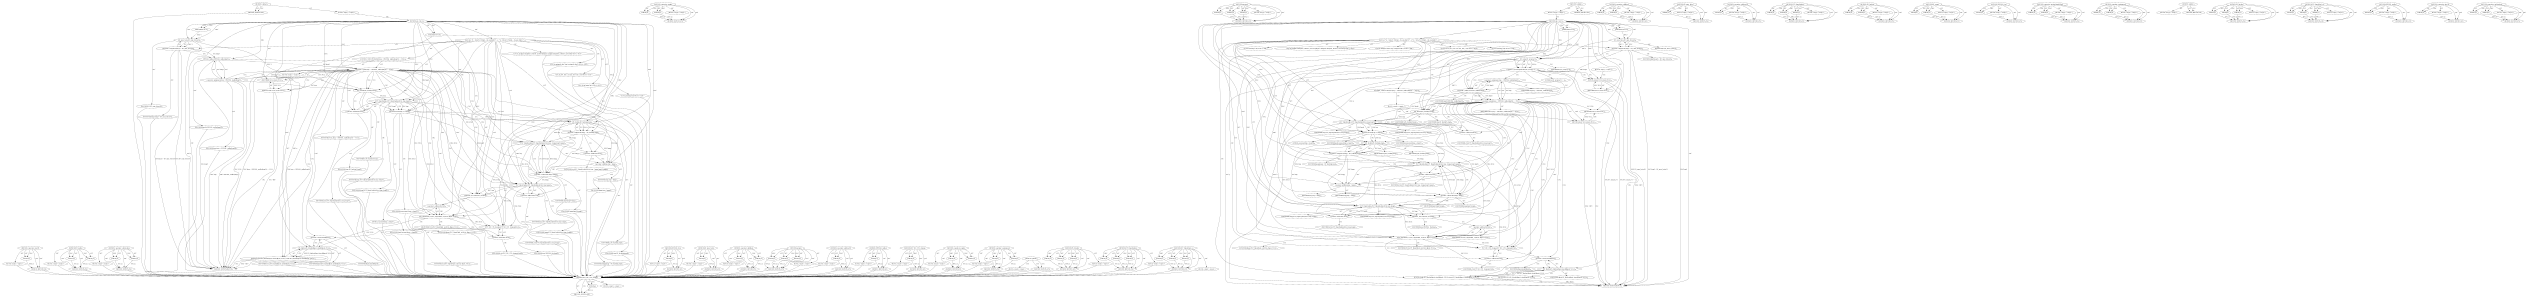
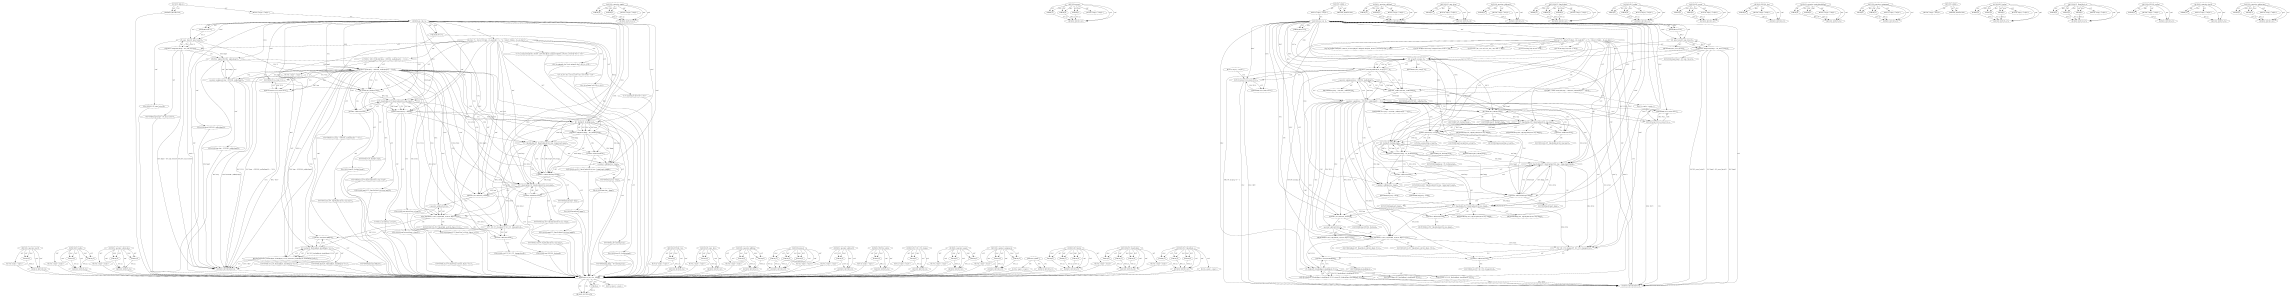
(1556, 80) -> none
